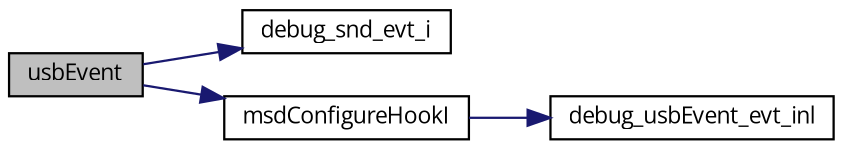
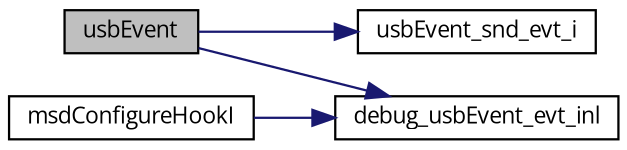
(347, 32) -> (477, 32)
(172, 90) -> (283, 69)
